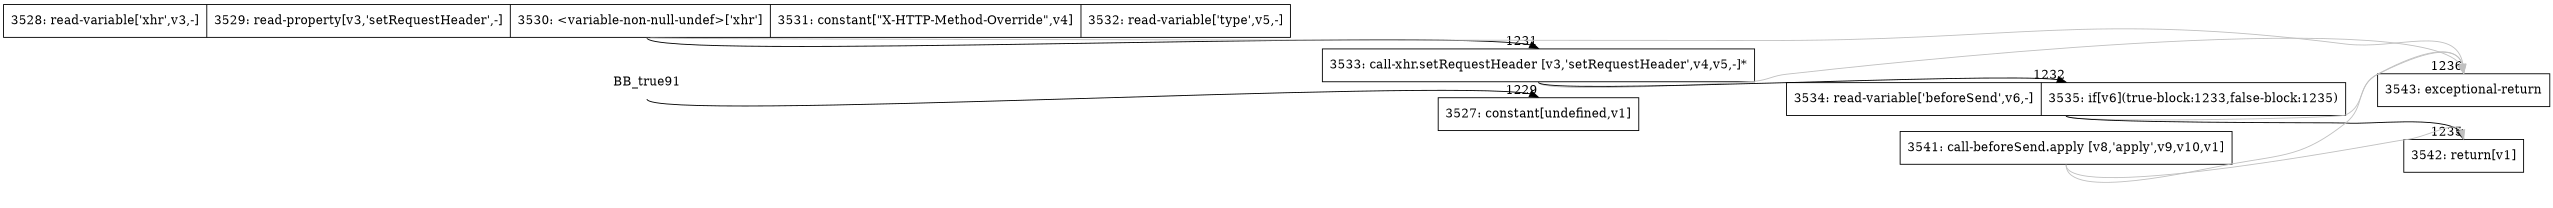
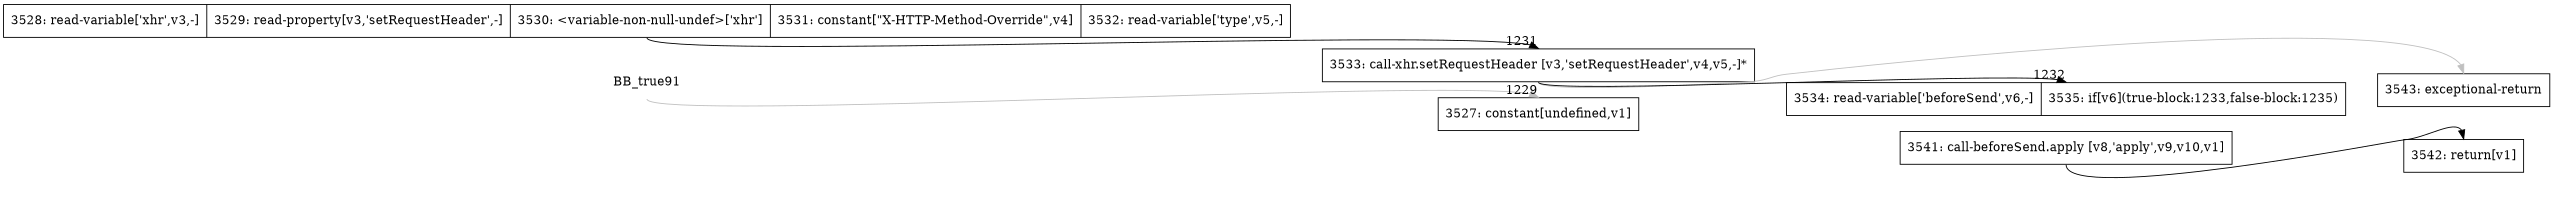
(1561, 40) -> none
(1088, 98) -> (1088, 98)
(2312, 117) -> none
(2313, 123) -> none
(2293, 152) -> none
(2294, 158) -> (2264, 163)
